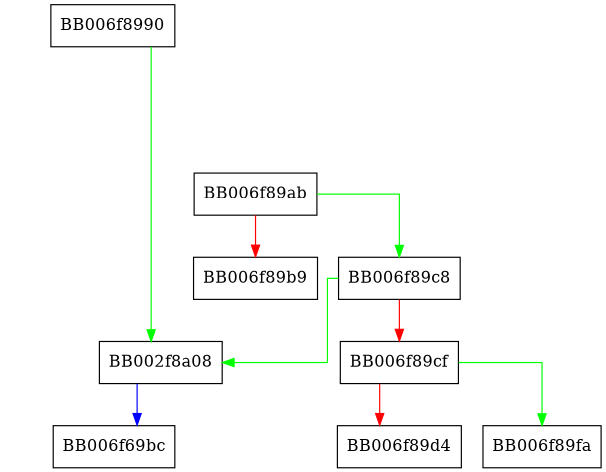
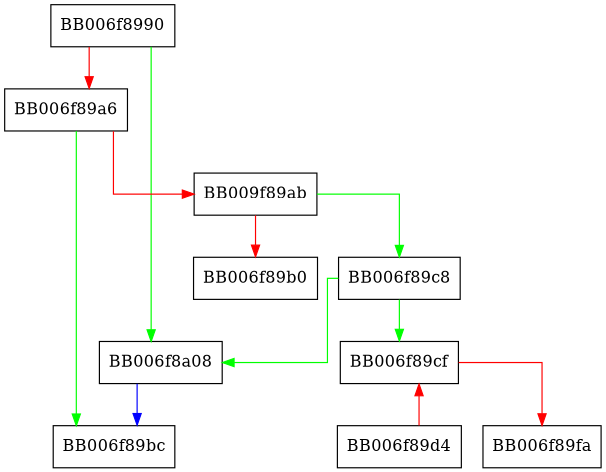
none -> (66, 110)
(256, 194) -> (256, 194)
(256, 278) -> (256, 278)
(399, 314) -> (399, 314)
(161, 363) -> (161, 363)
(526, 363) -> (526, 363)
(380, 399) -> (419, 411)
(114, 447) -> (114, 447)
